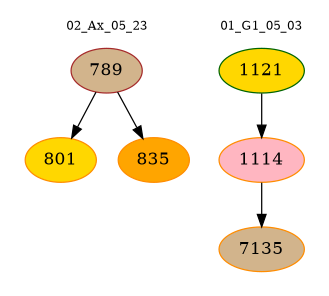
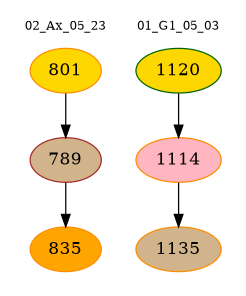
(262, 71) -> (179, 71)
(87, 110) -> (66, 109)
(262, 249) -> (179, 249)
